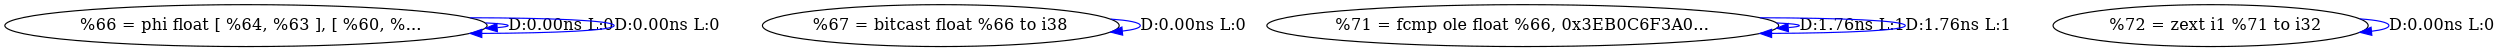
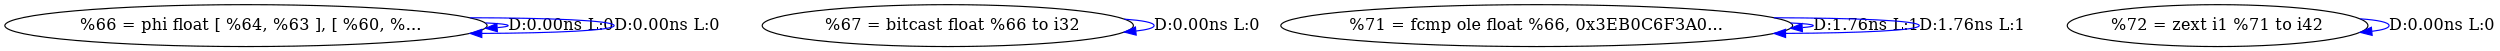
(941, 26) -> (948, 26)
(2211, 26) -> (2218, 26)
